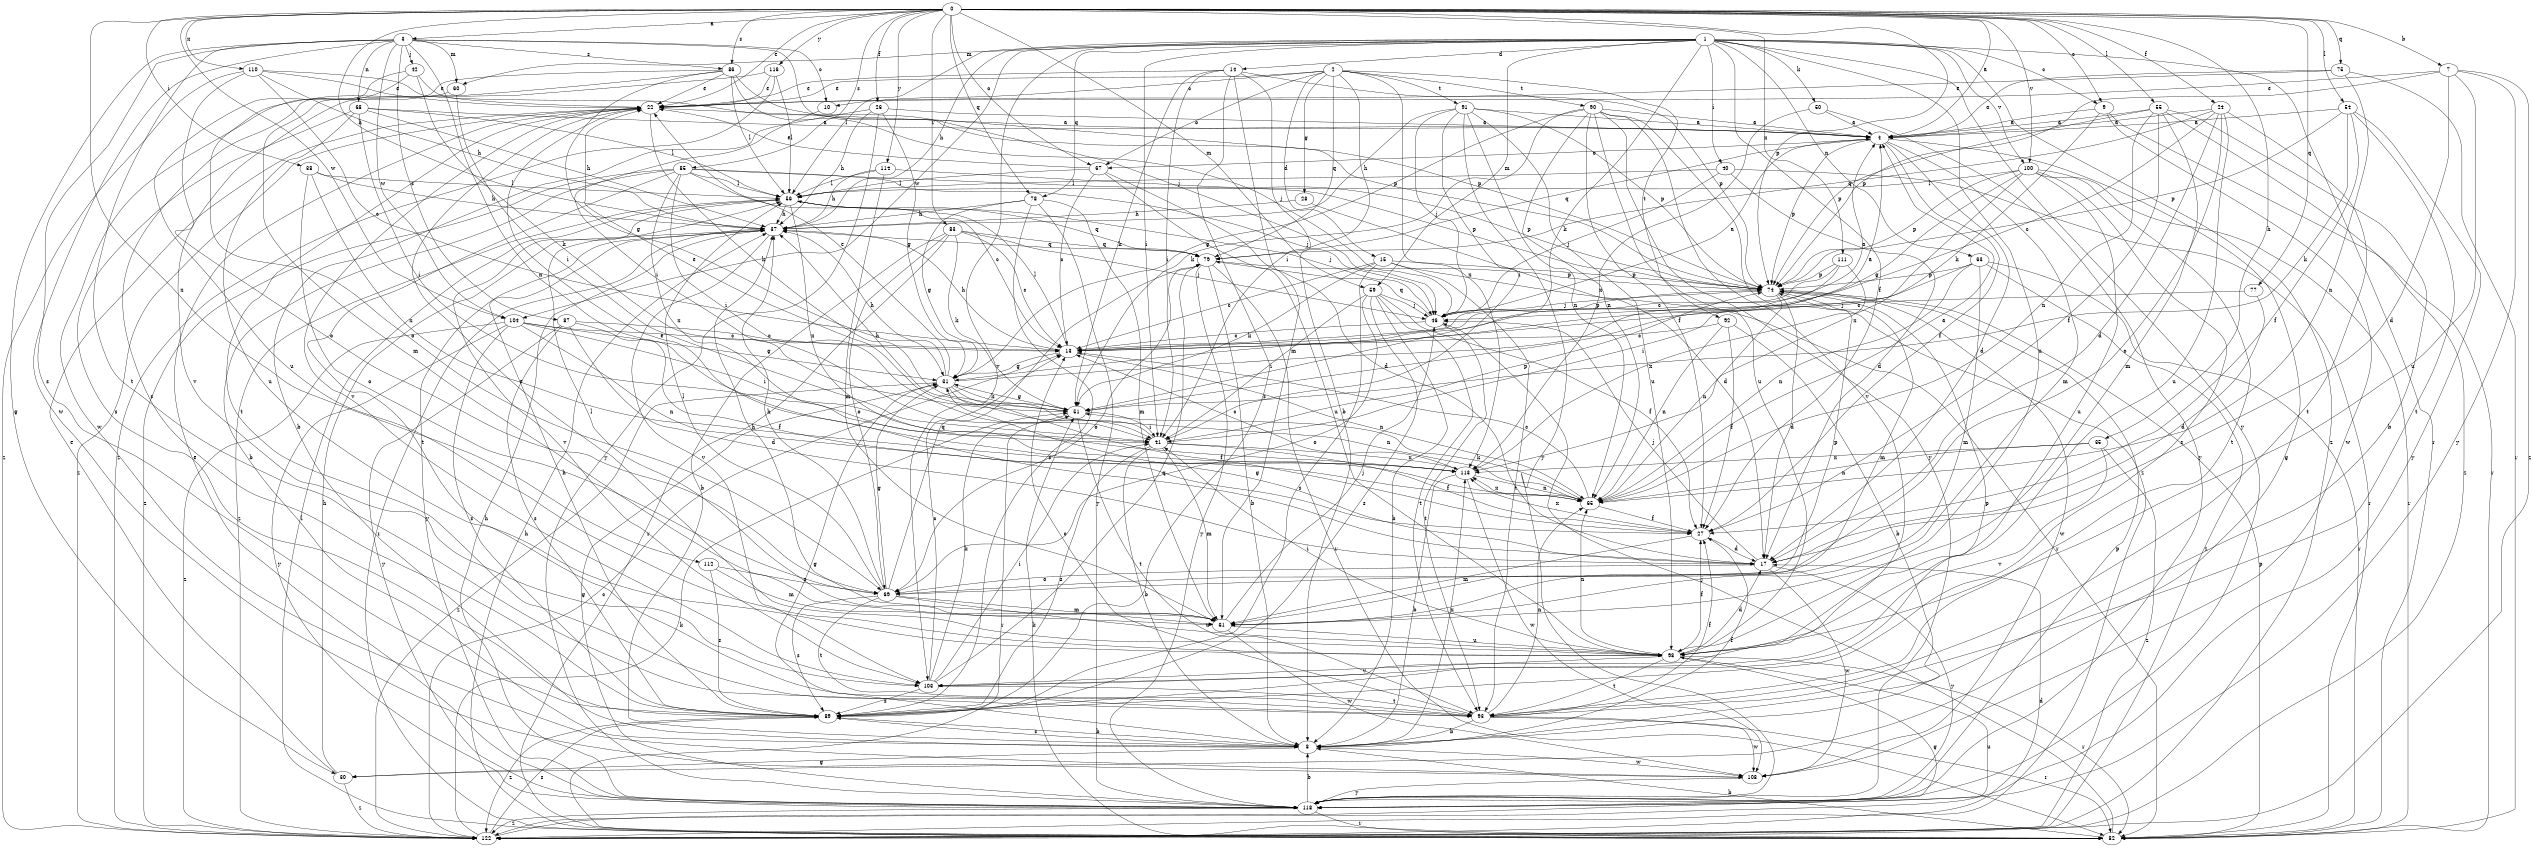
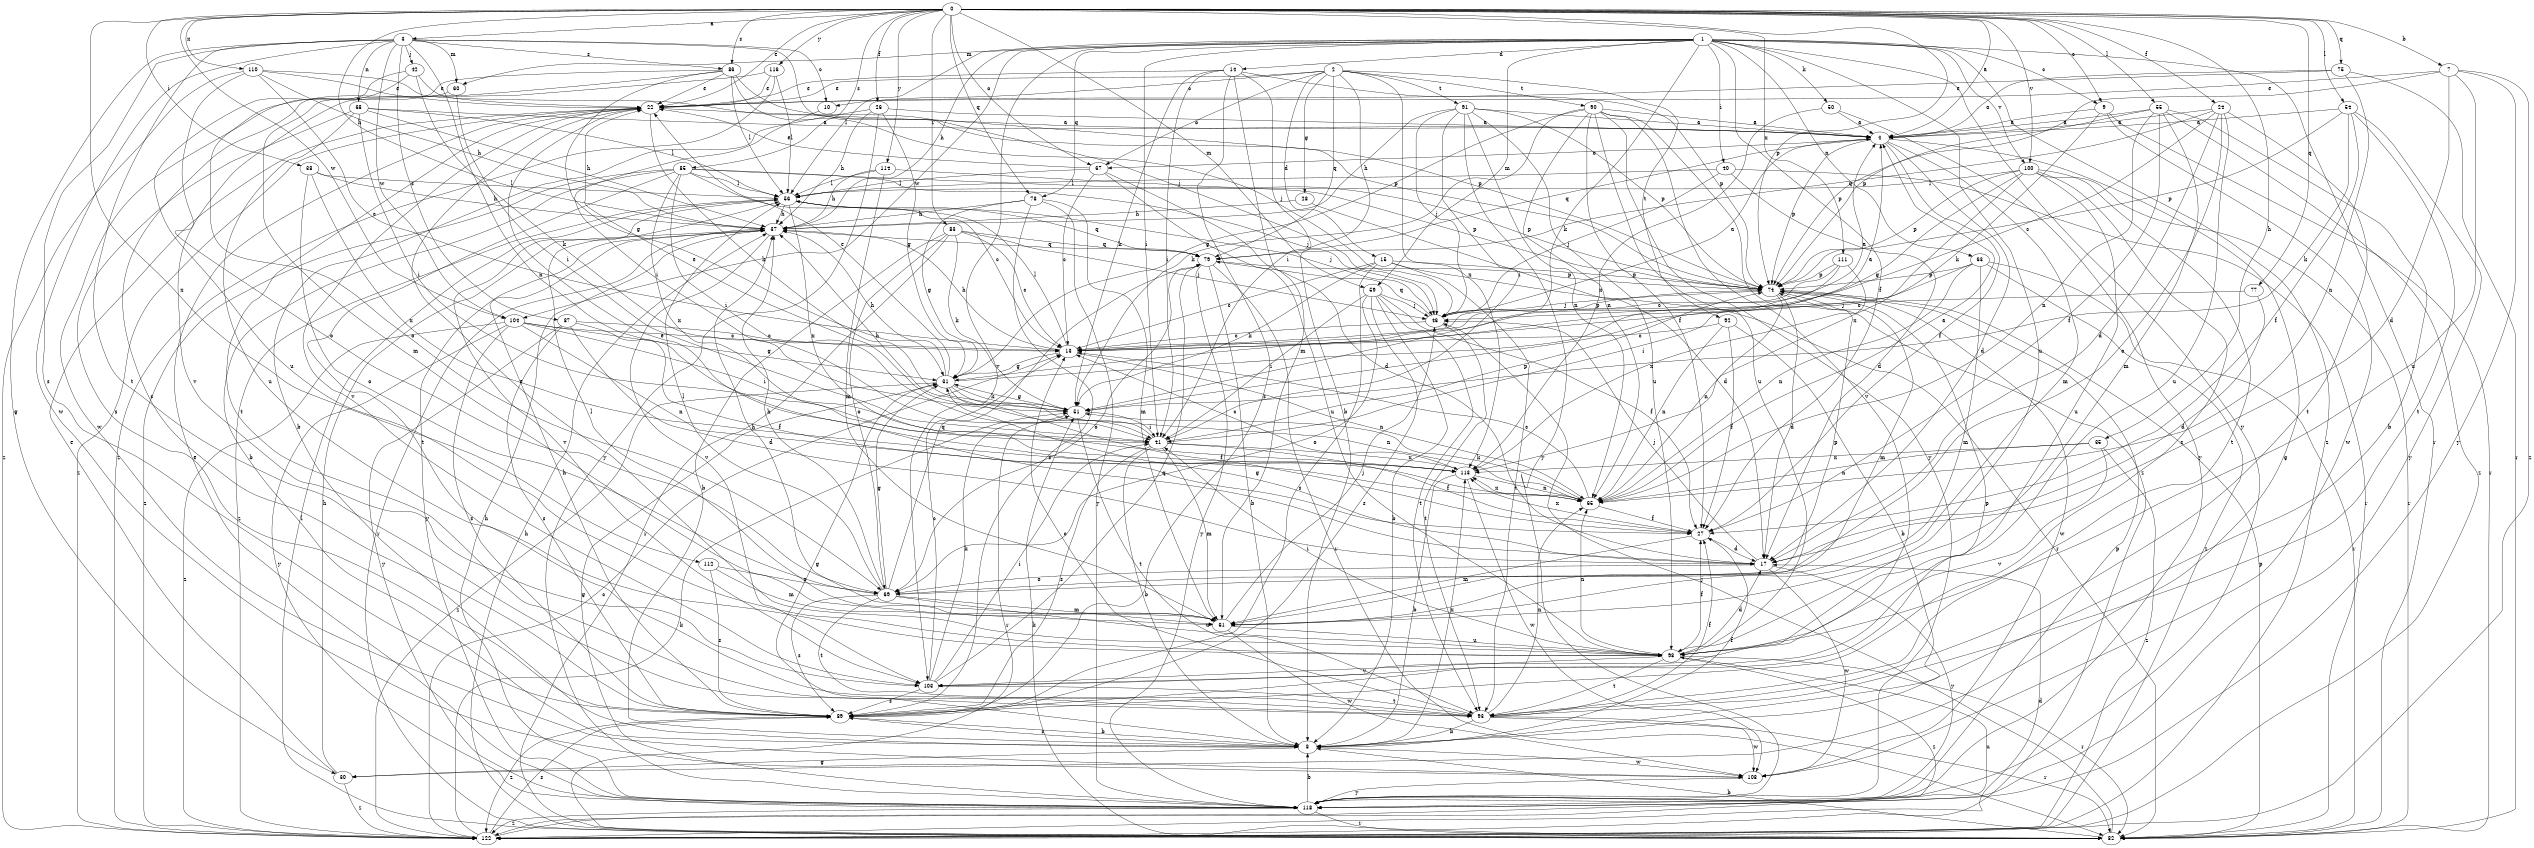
(1935, 747) -> (1934, 747)
